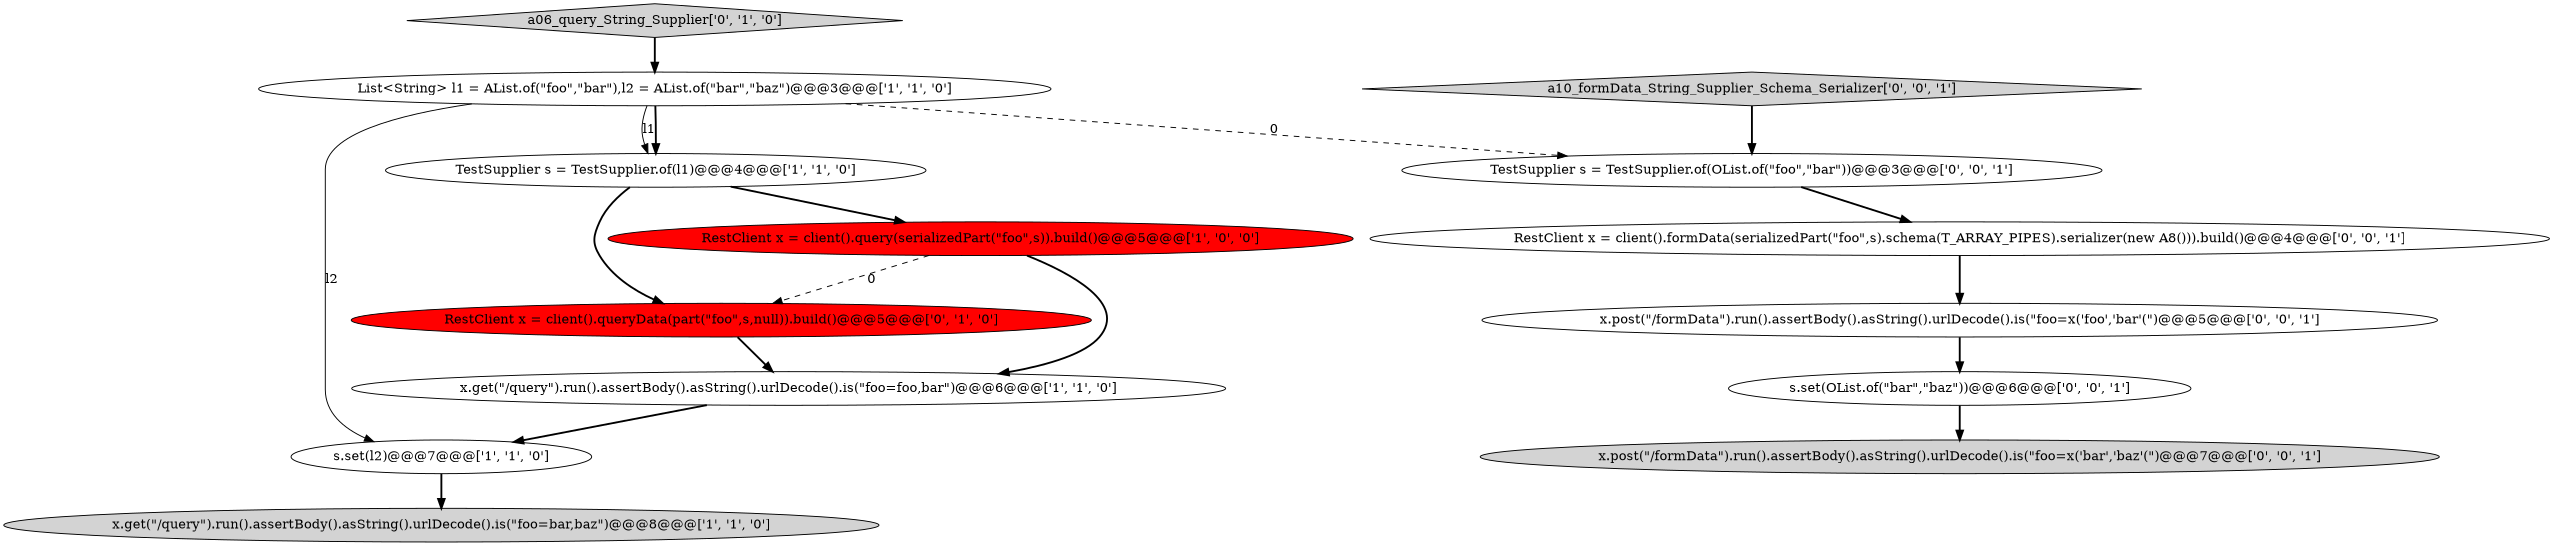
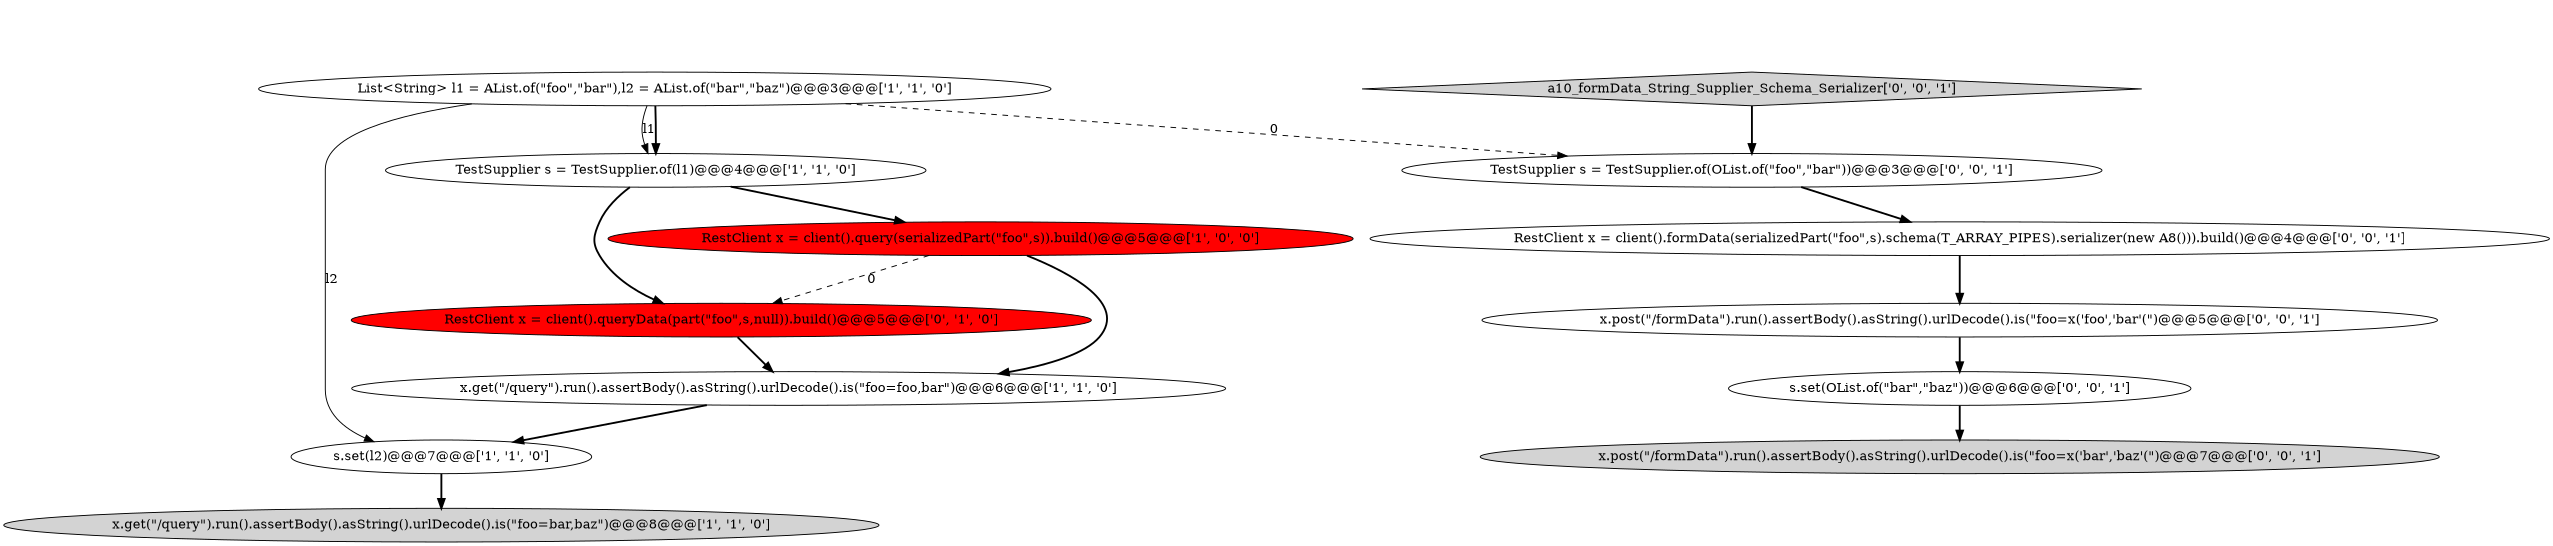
(655, 21) -> none
